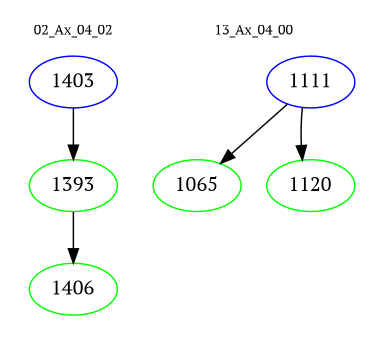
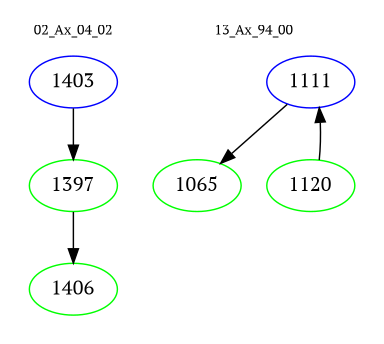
(254, 31) -> (254, 31)
(301, 127) -> (320, 141)
(73, 186) -> (73, 186)
